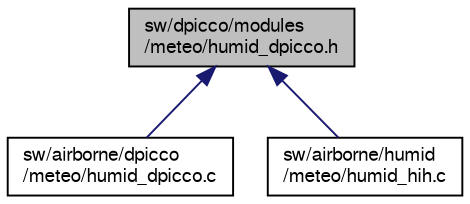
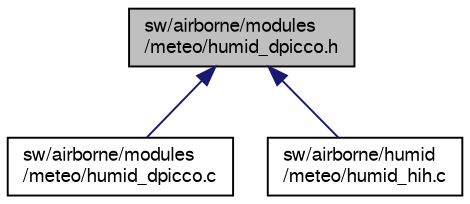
(242, 38) -> (242, 38)
(120, 167) -> (120, 167)
